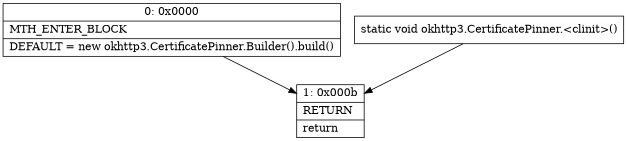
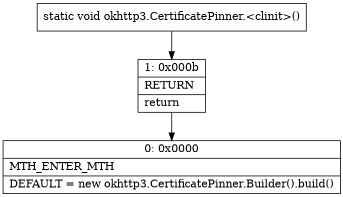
(68, 30) -> (62, 167)
(256, 73) -> (172, 123)
